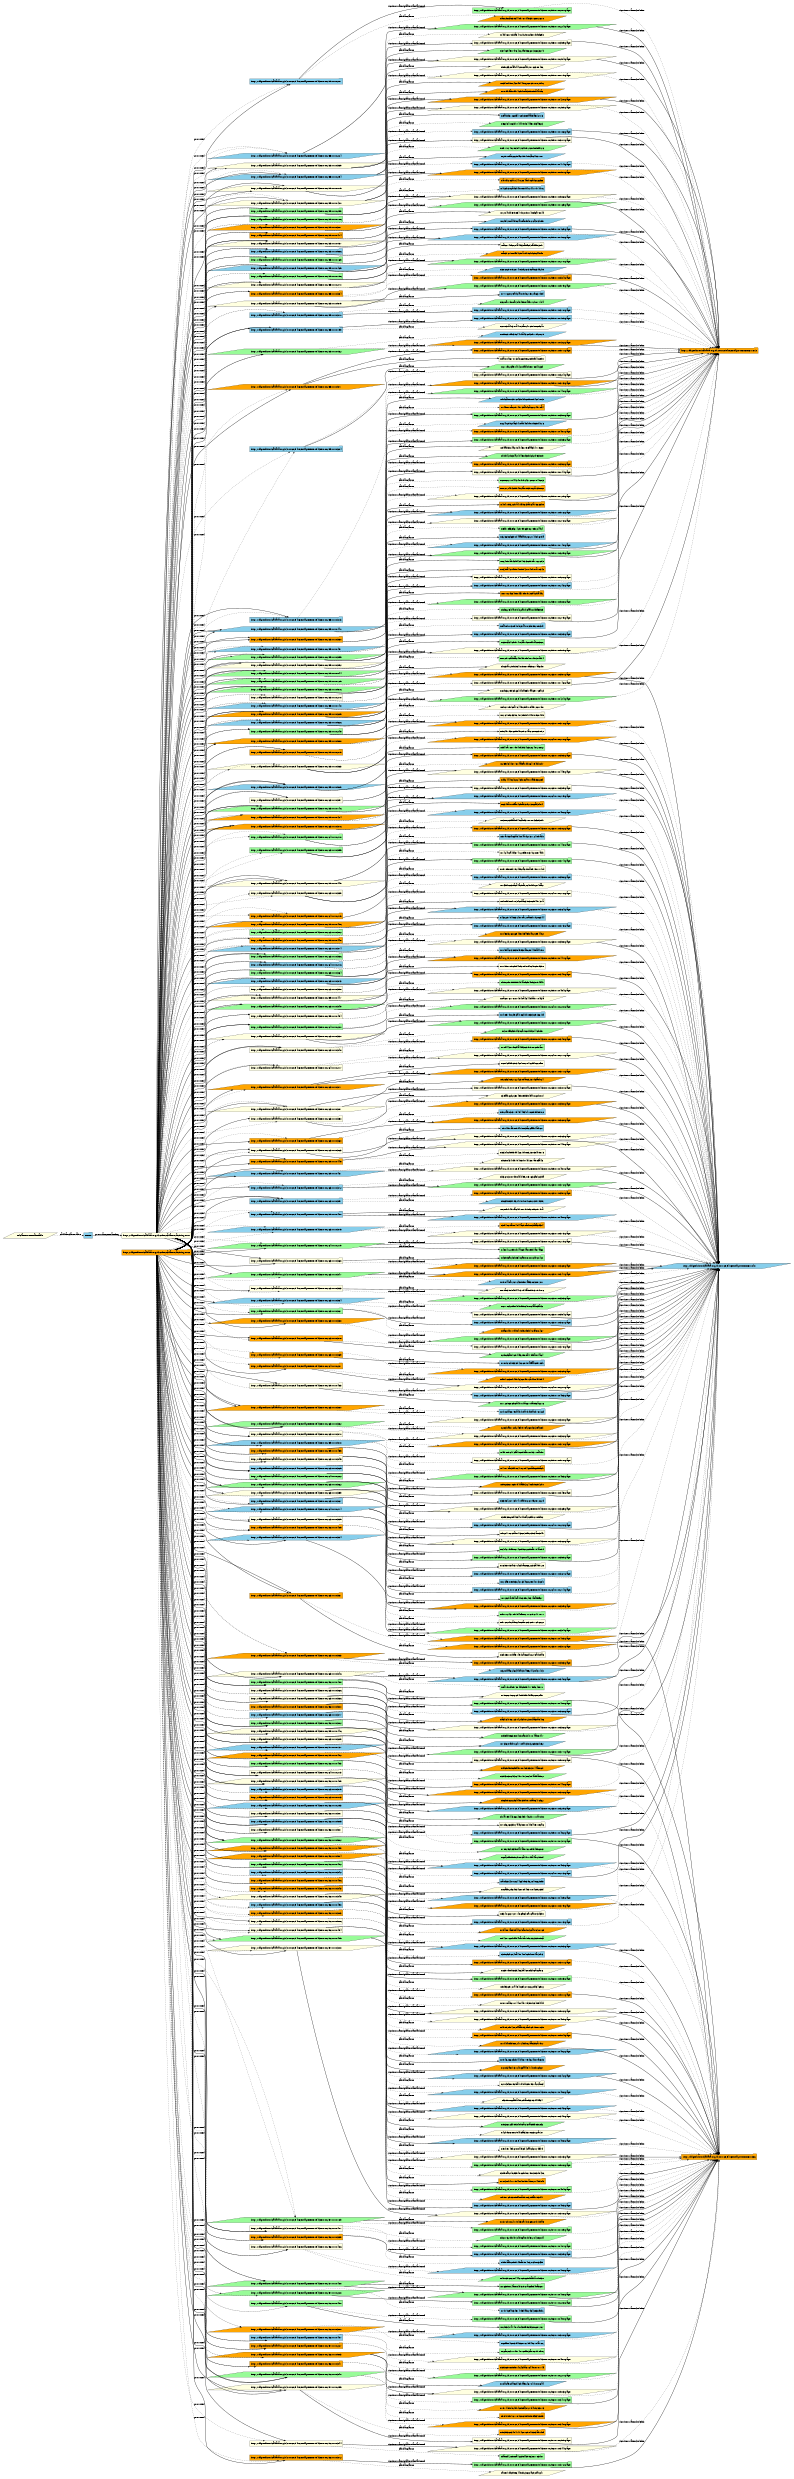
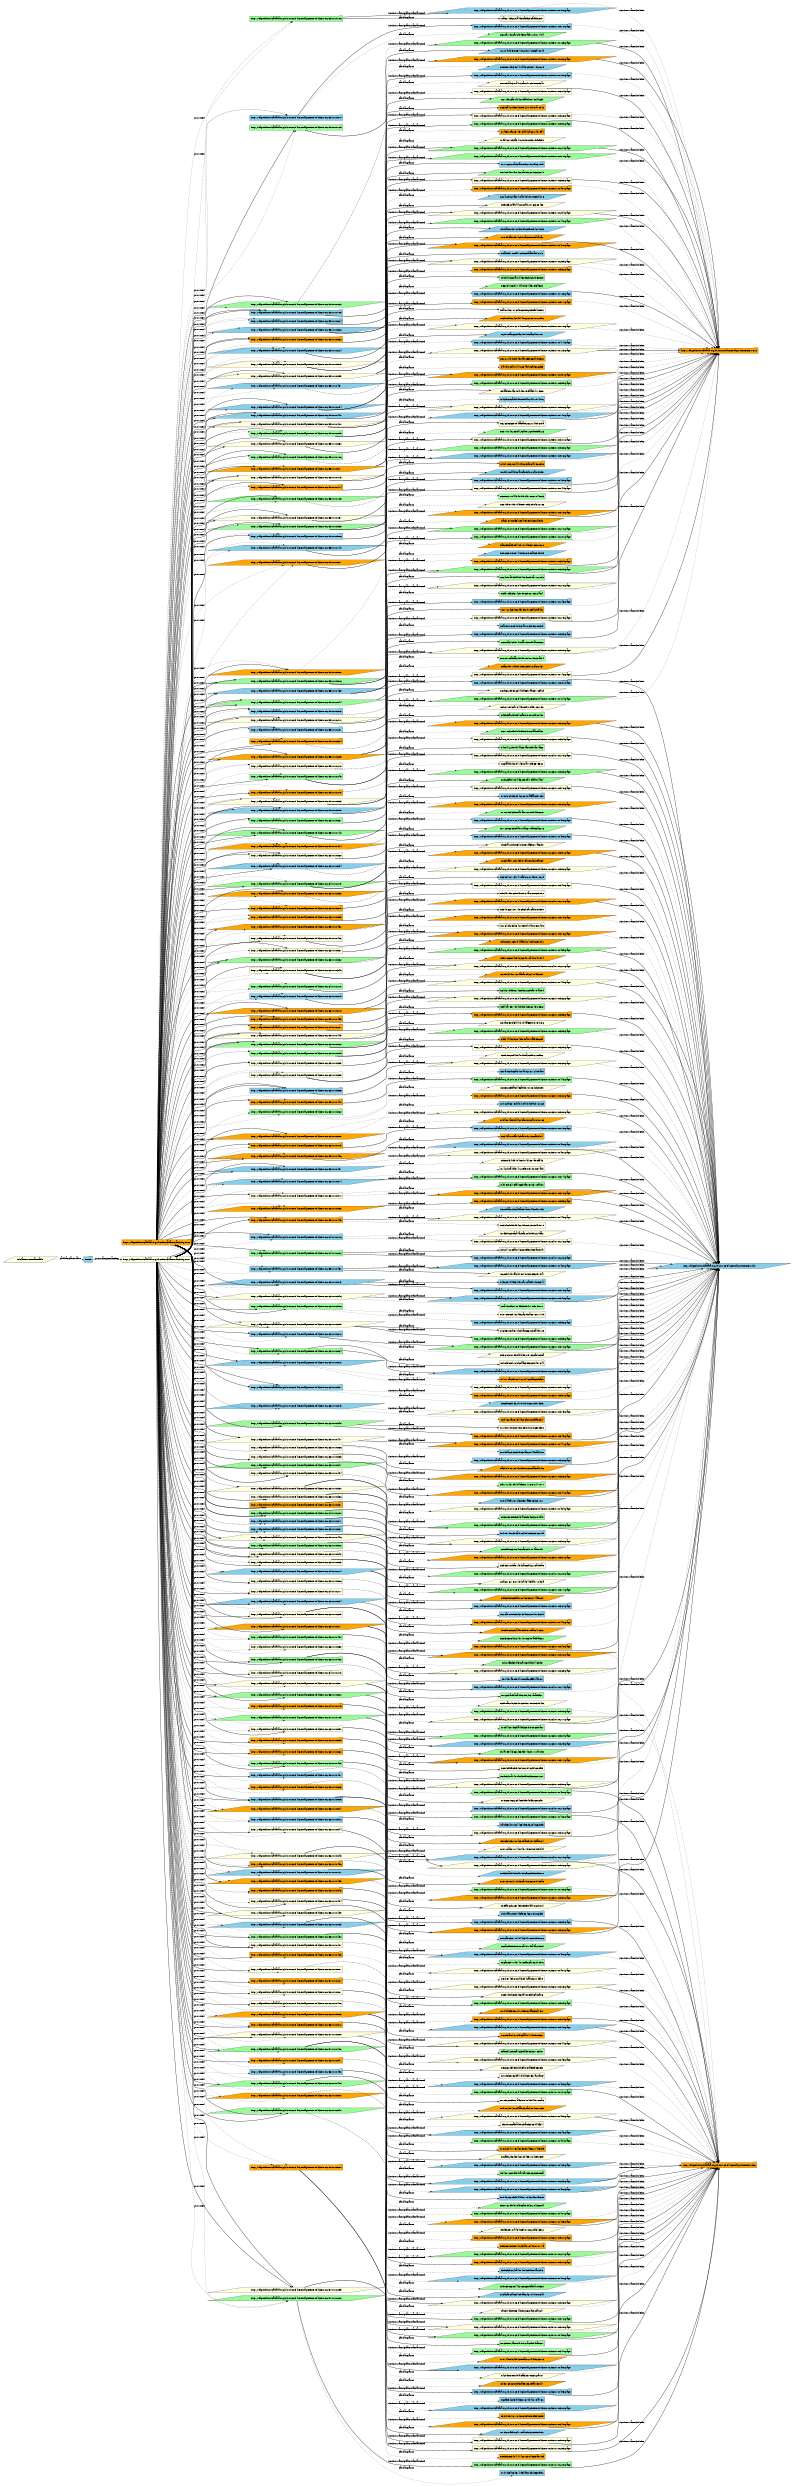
(522, 213) -> (522, 51)
(522, 456) -> (522, 278)
none -> (522, 505)
(522, 537) -> (522, 424)
(522, 610) -> none
none -> (522, 764)
(522, 853) -> (522, 1169)
(522, 934) -> none
(522, 1622) -> none
none -> (522, 1874)
(522, 1938) -> (522, 2173)
(522, 2068) -> (522, 2036)
(522, 2100) -> (522, 2125)
(522, 2125) -> (522, 2068)
